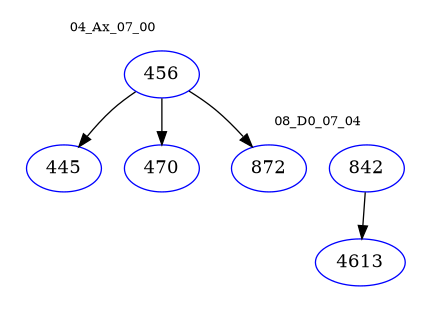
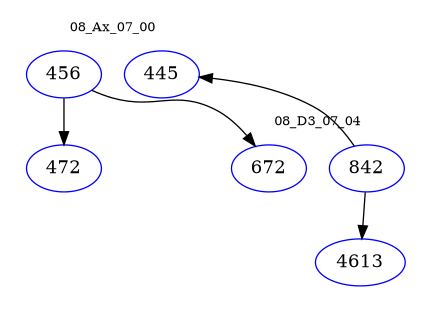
(113, 28) -> (113, 28)
(110, 112) -> (291, 97)
(318, 122) -> (318, 122)
(162, 168) -> (64, 168)
(269, 168) -> (269, 168)
